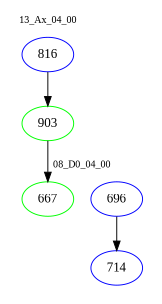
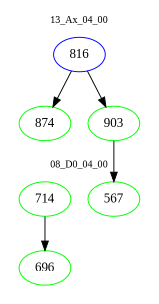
none -> (45, 123)
(48, 199) -> (114, 199)
(117, 199) -> (45, 268)
(117, 229) -> (45, 229)
(117, 268) -> (45, 199)
